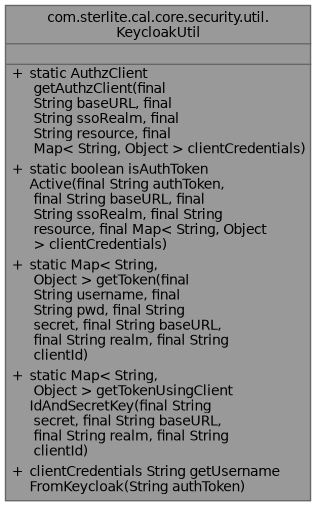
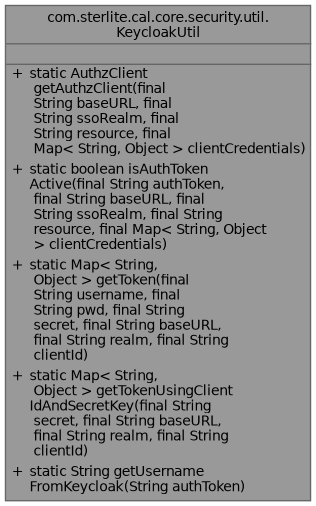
(155, 472) -> (117, 472)
